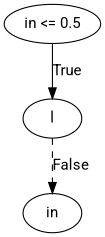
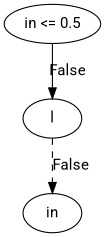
(68, 71) -> (68, 71)
